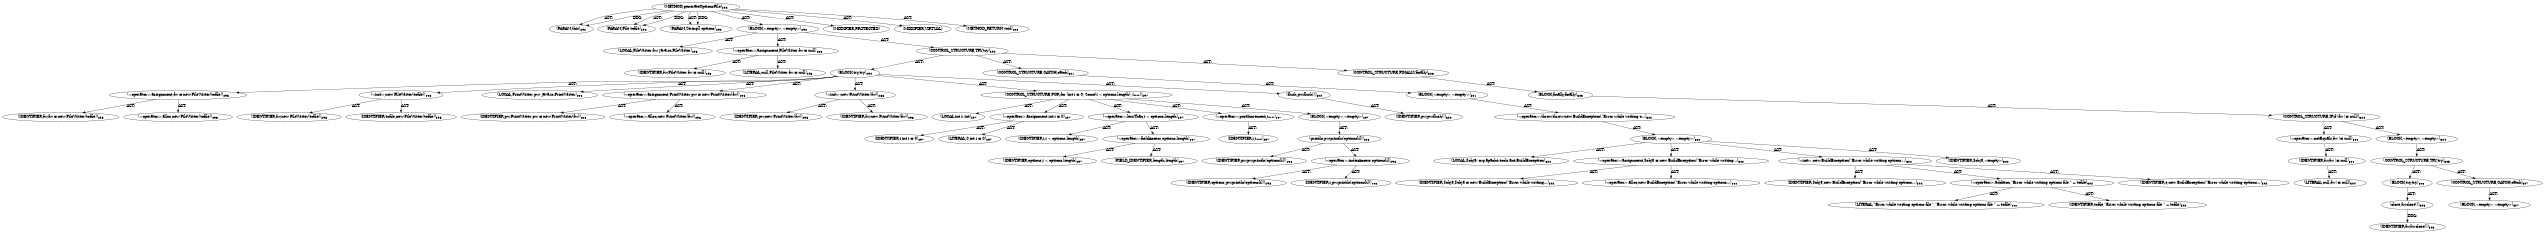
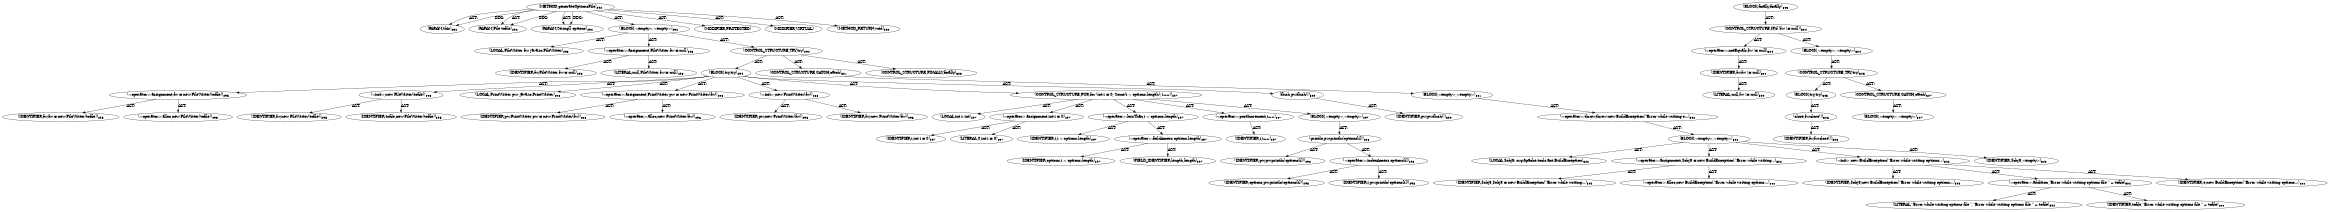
(1478, 84) -> none
(2413, 216) -> (1816, 128)
